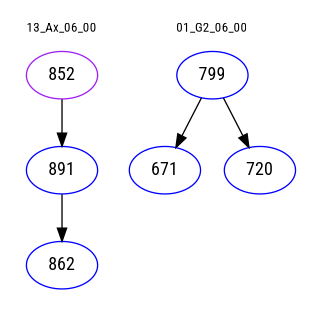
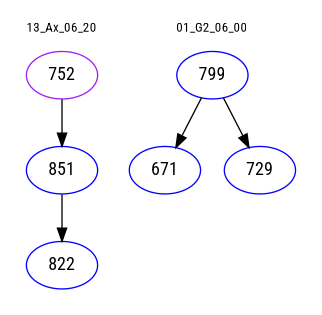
(62, 28) -> (62, 28)
(62, 75) -> (62, 75)
(62, 170) -> (62, 170)
(260, 170) -> (260, 170)
(62, 265) -> (62, 265)
